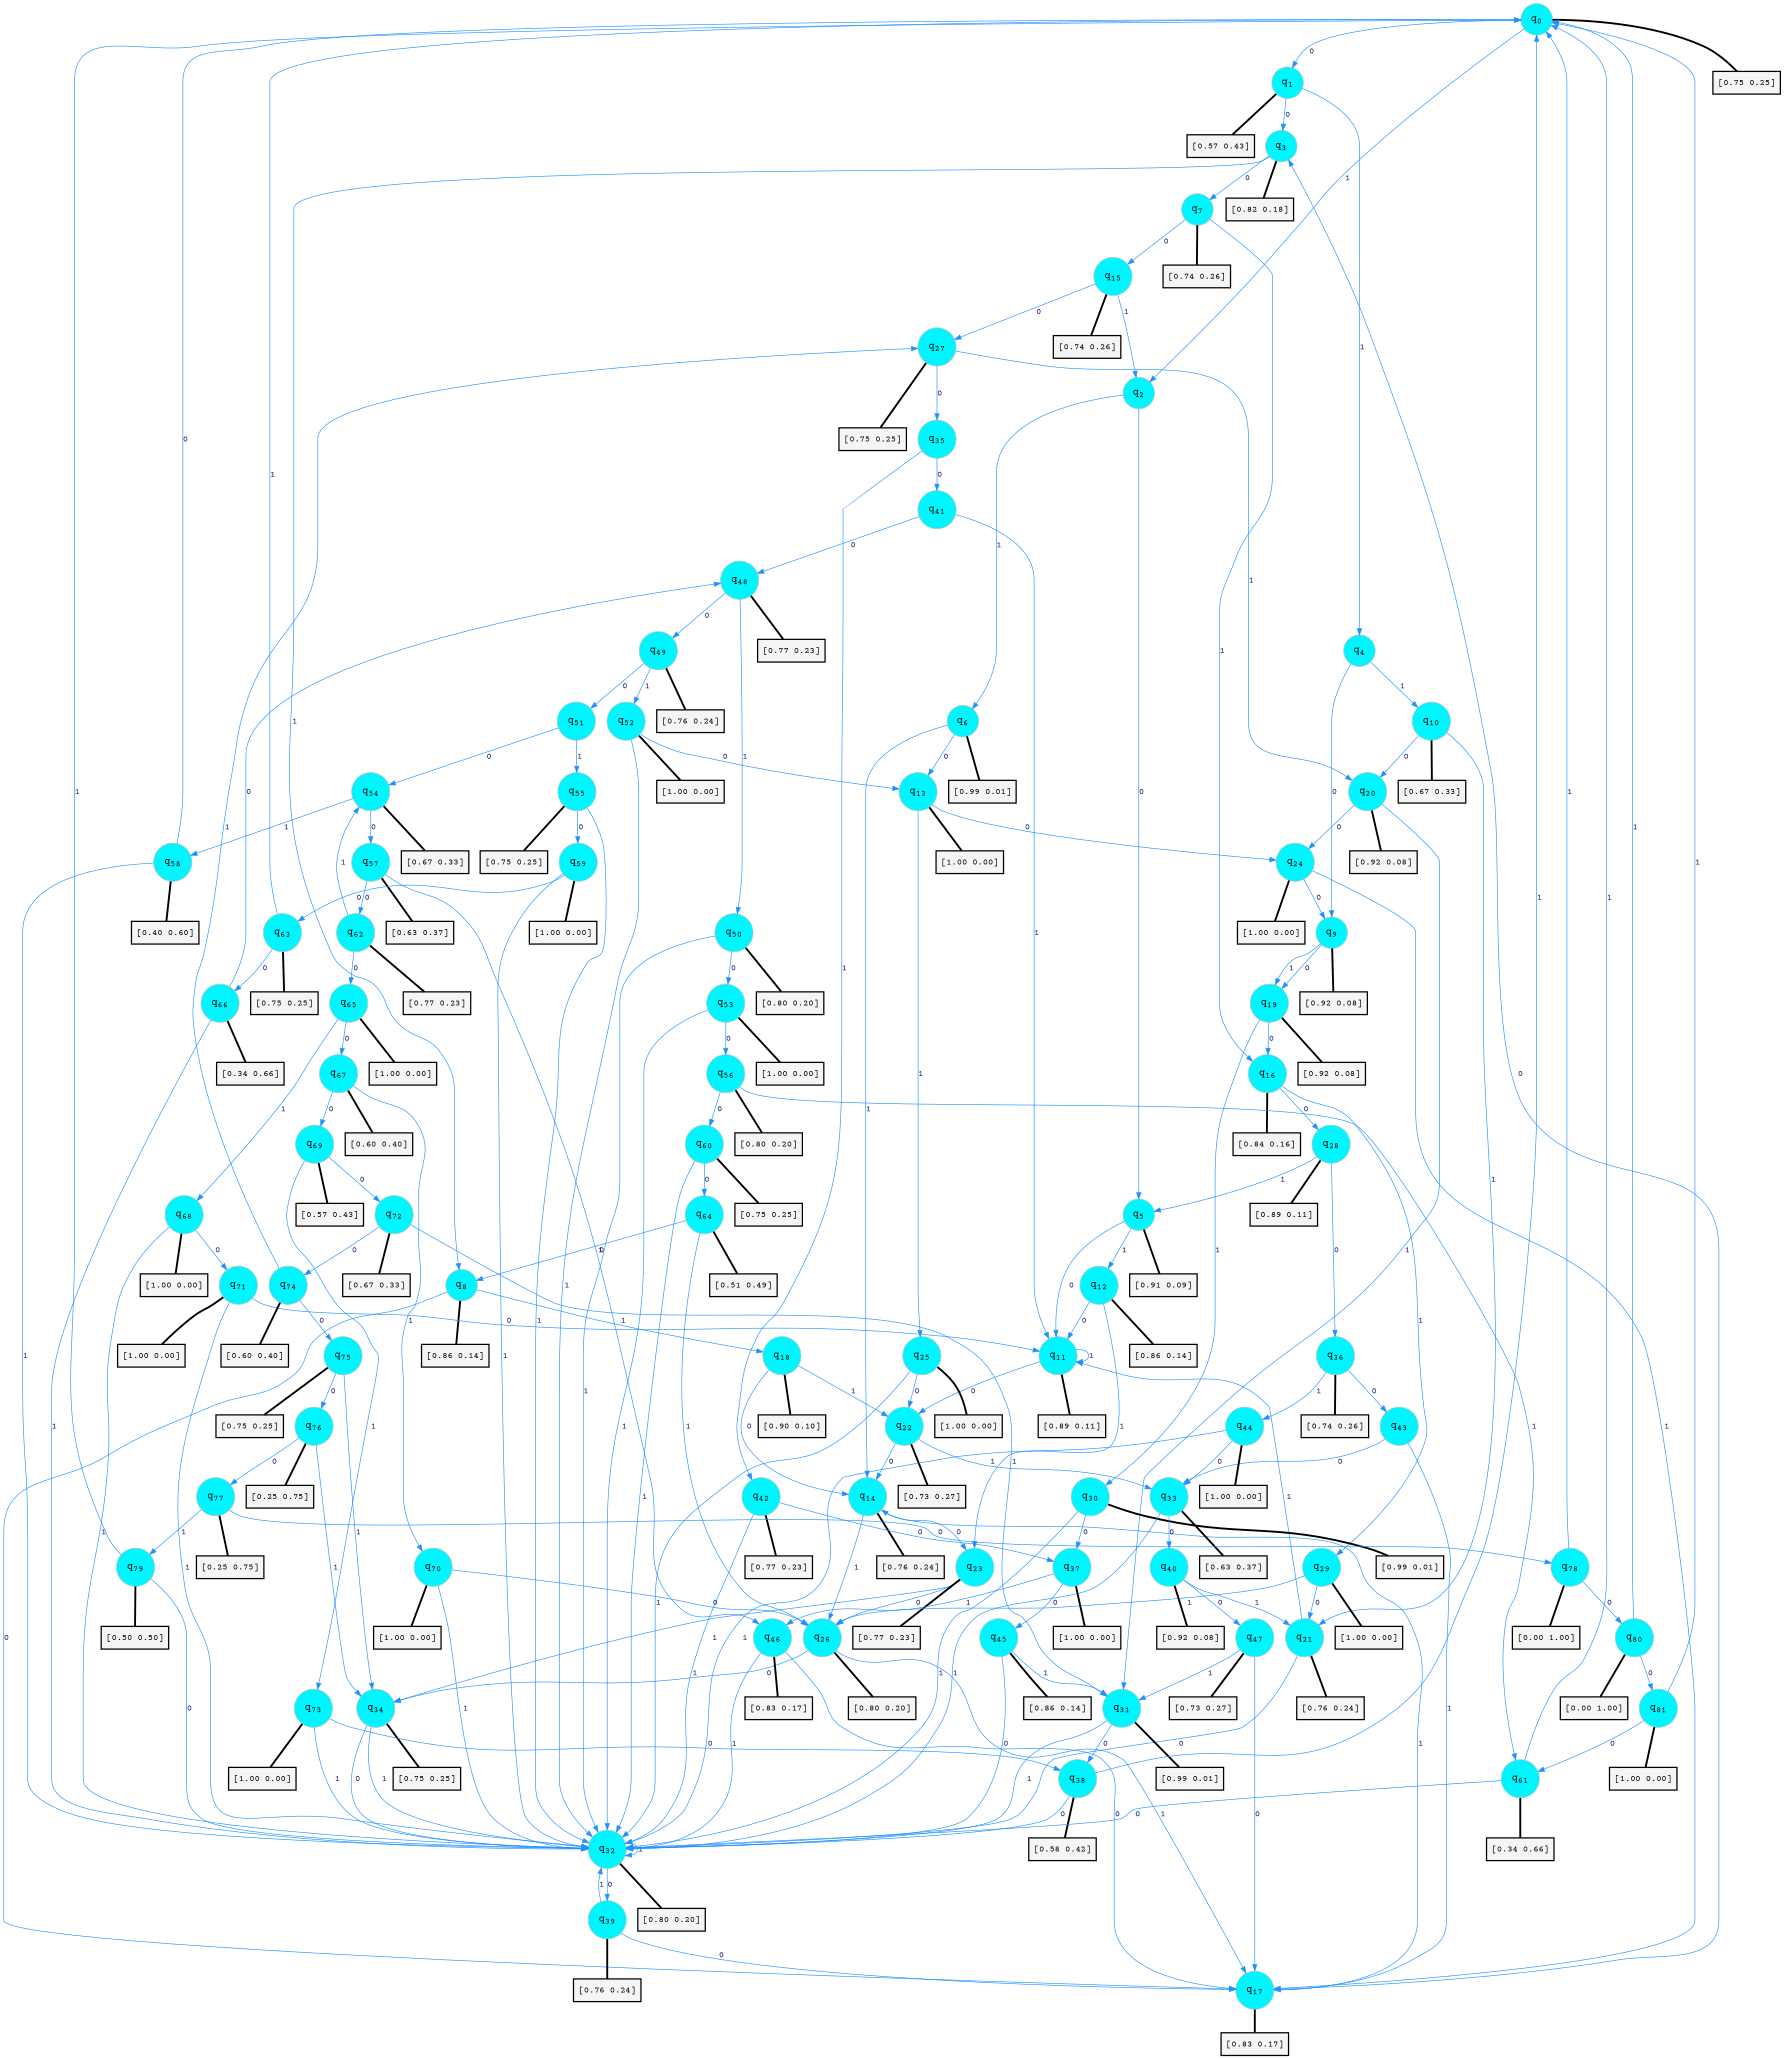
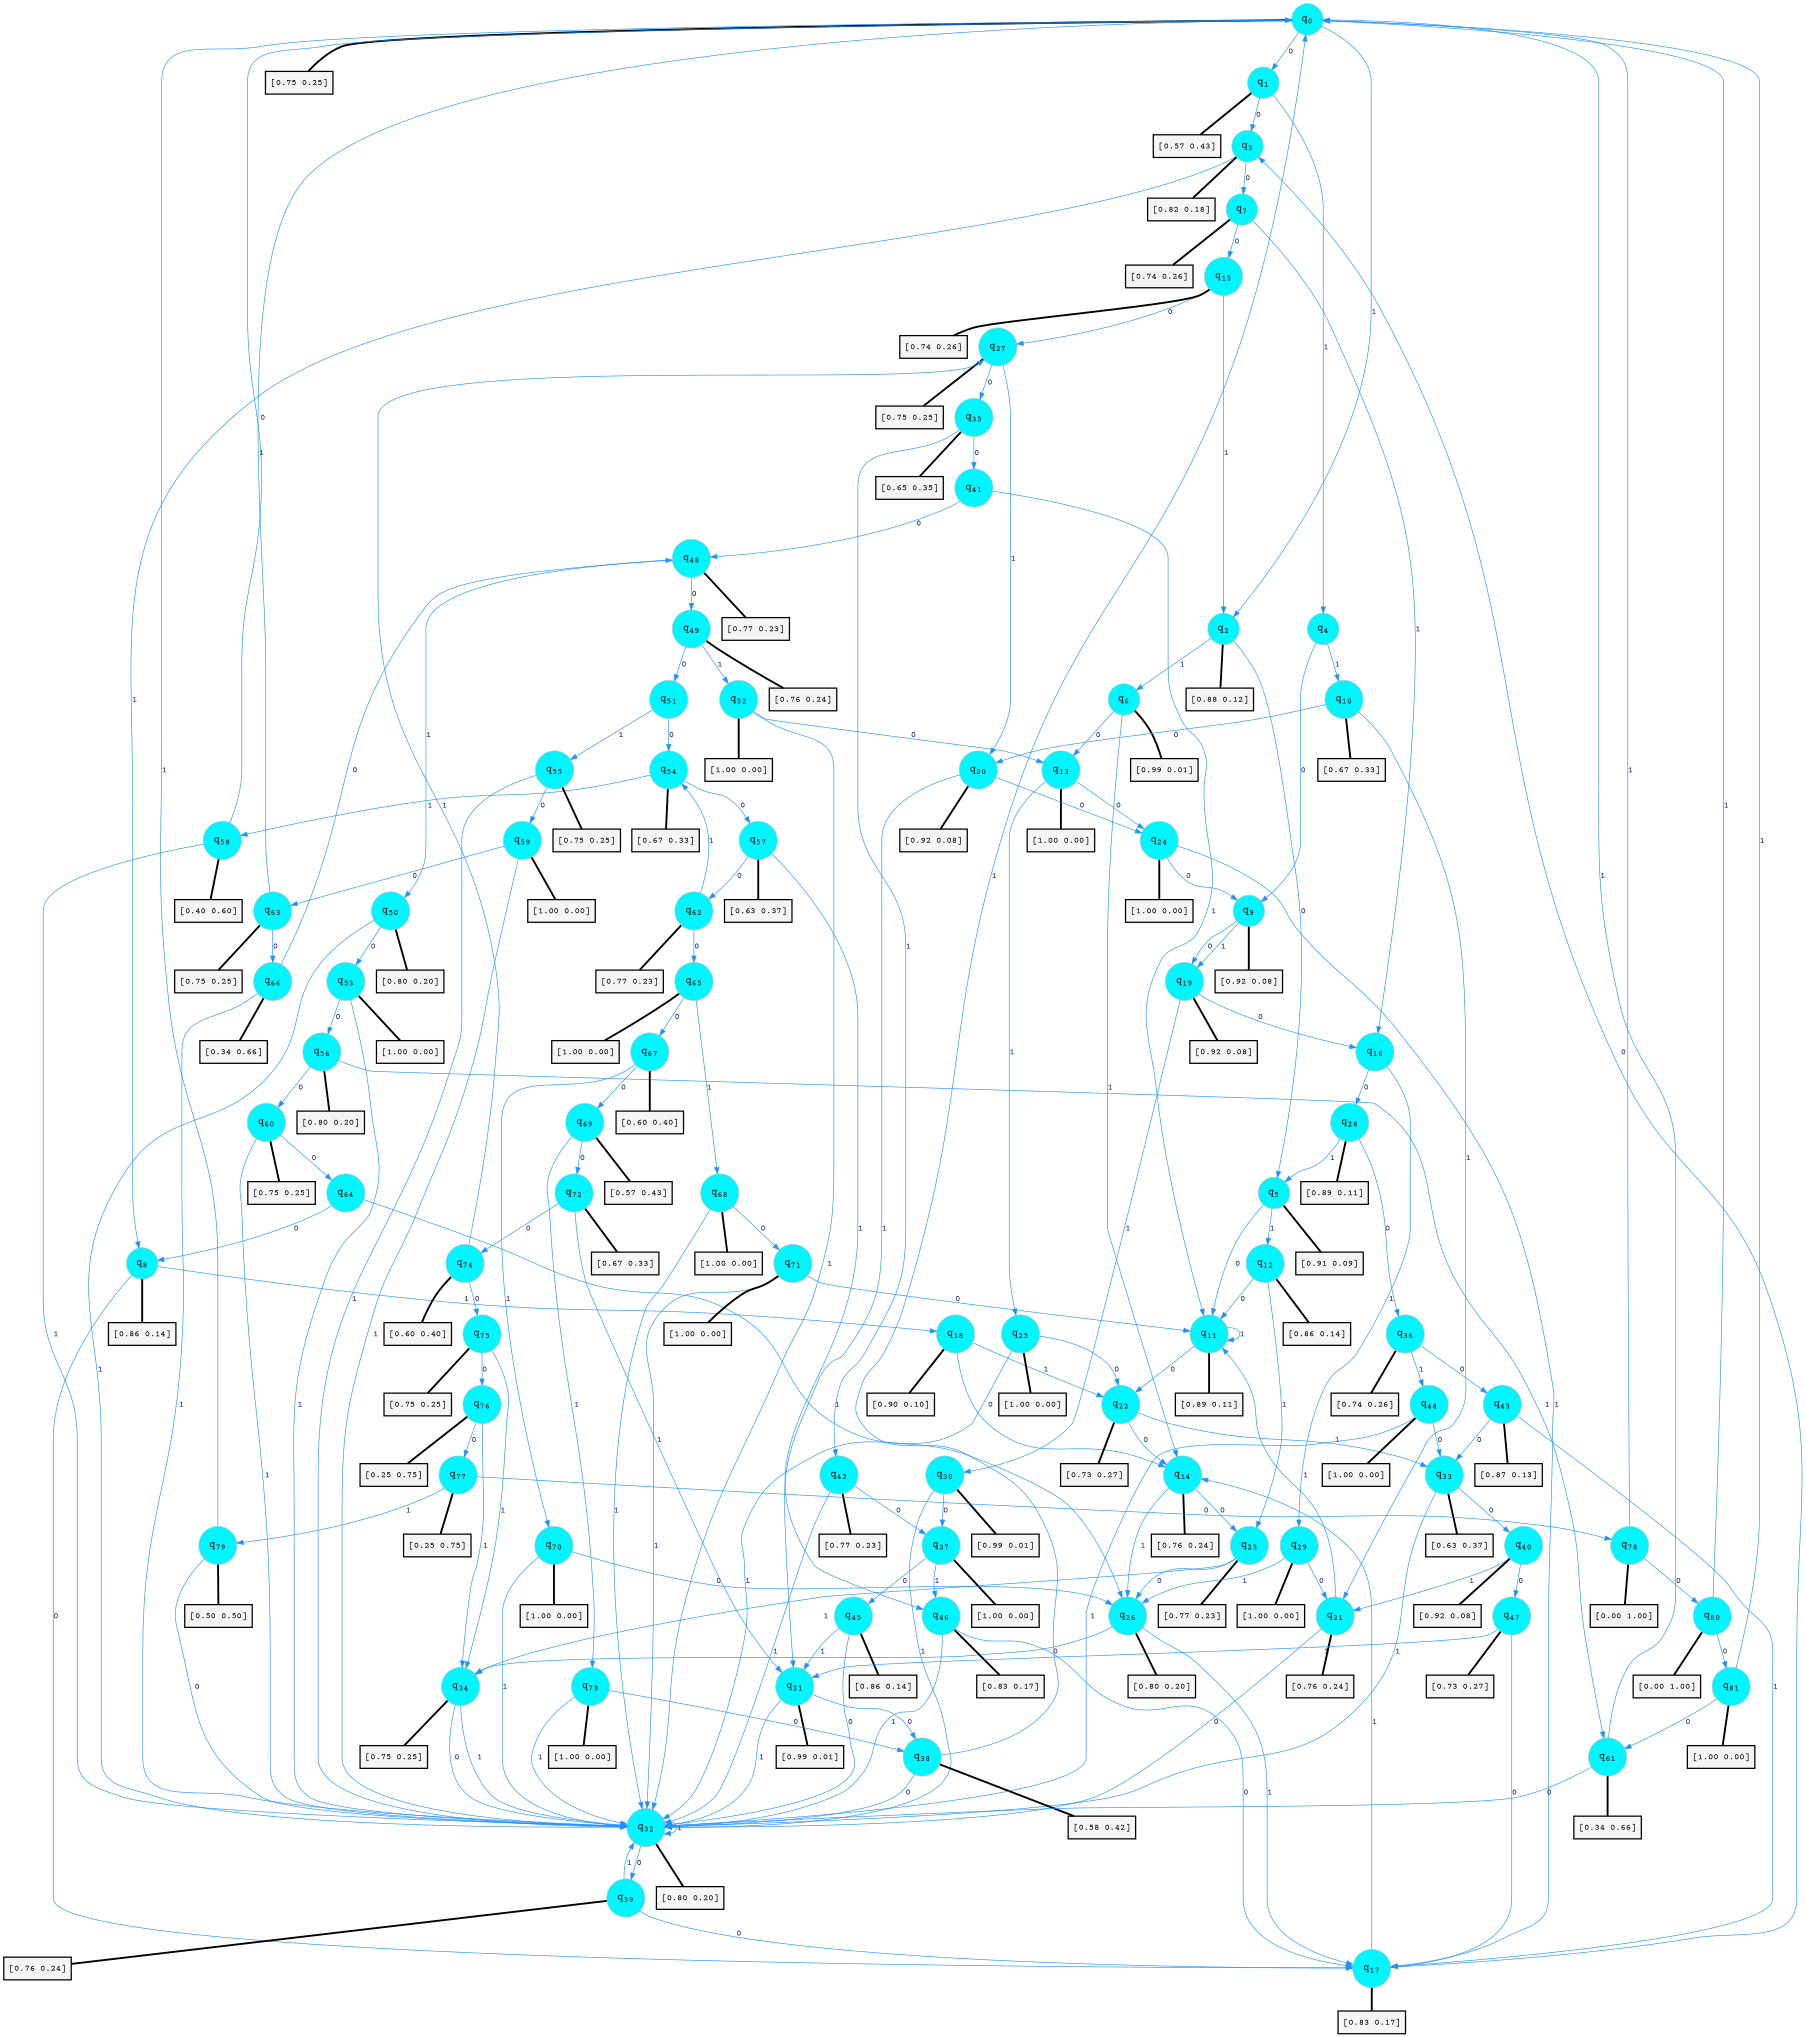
none -> (910, 488)
none -> (1220, 699)
(1267, 1144) -> none
(743, 1285) -> none
none -> (1509, 1475)
